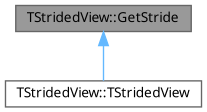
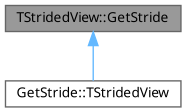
(103, 94) -> (93, 94)
